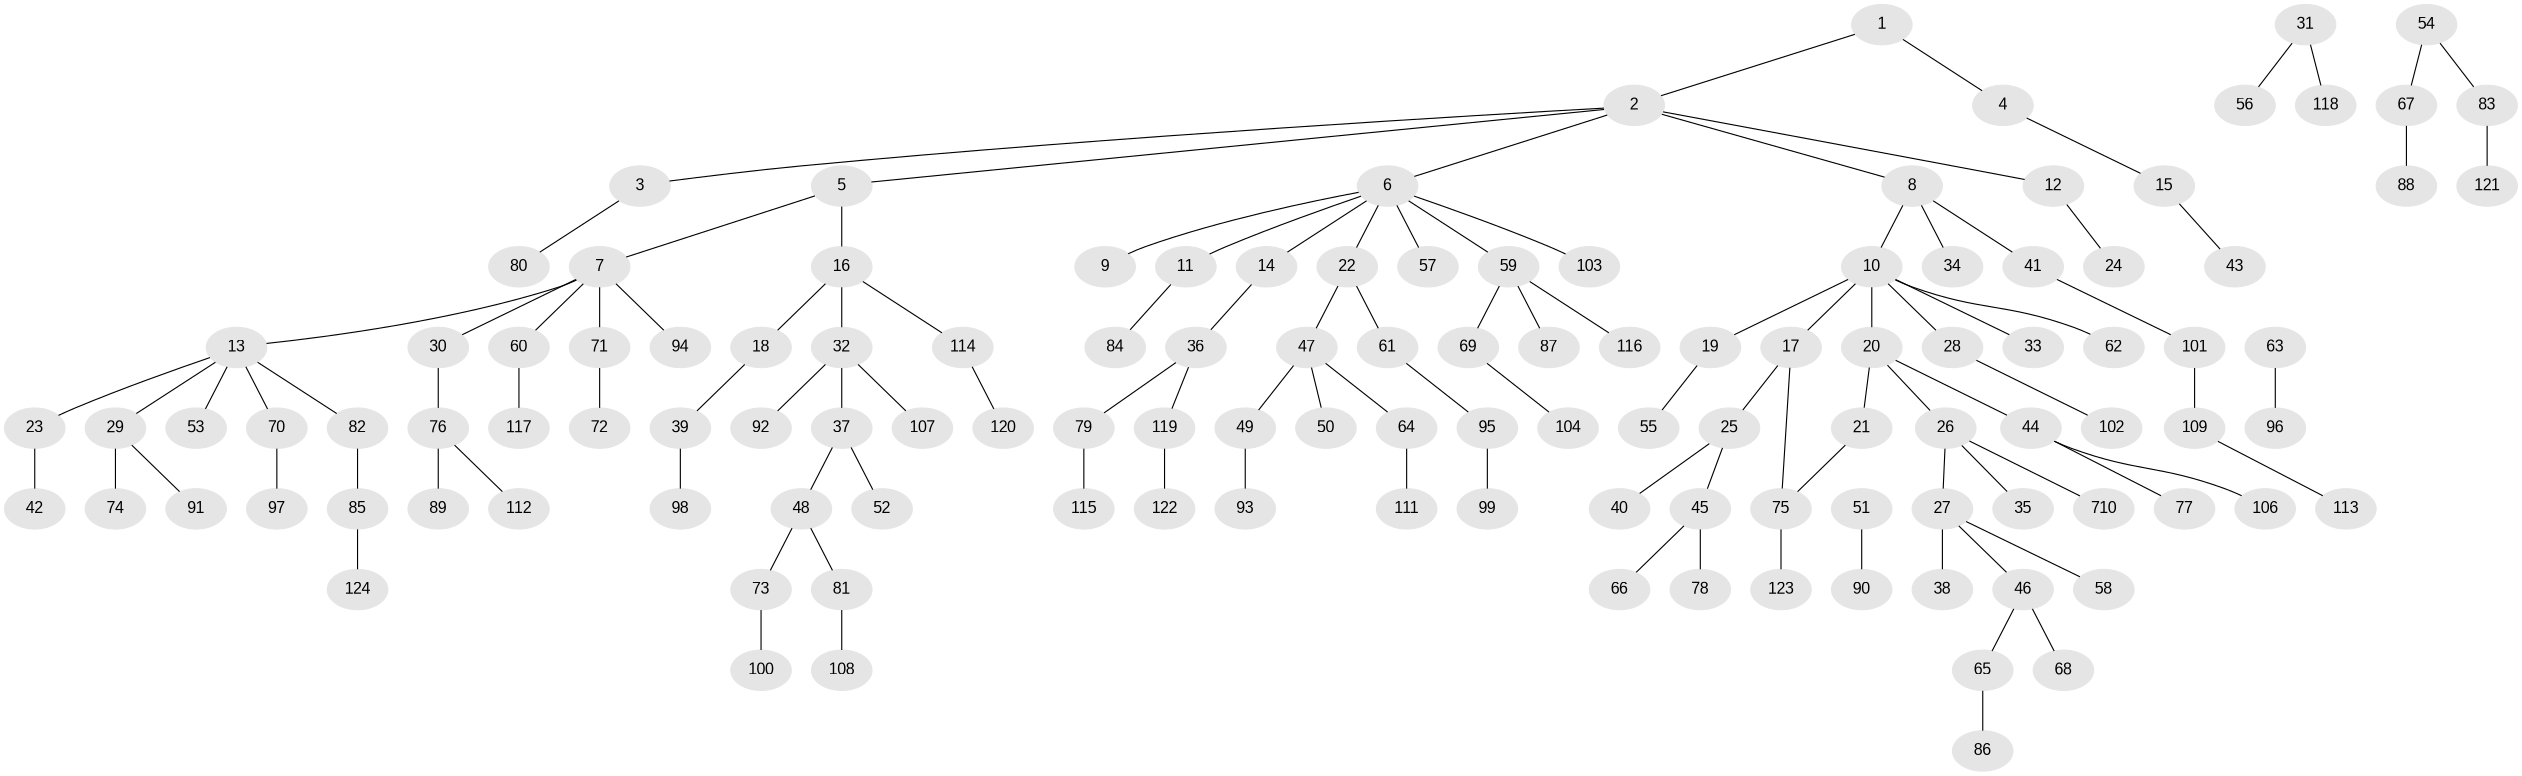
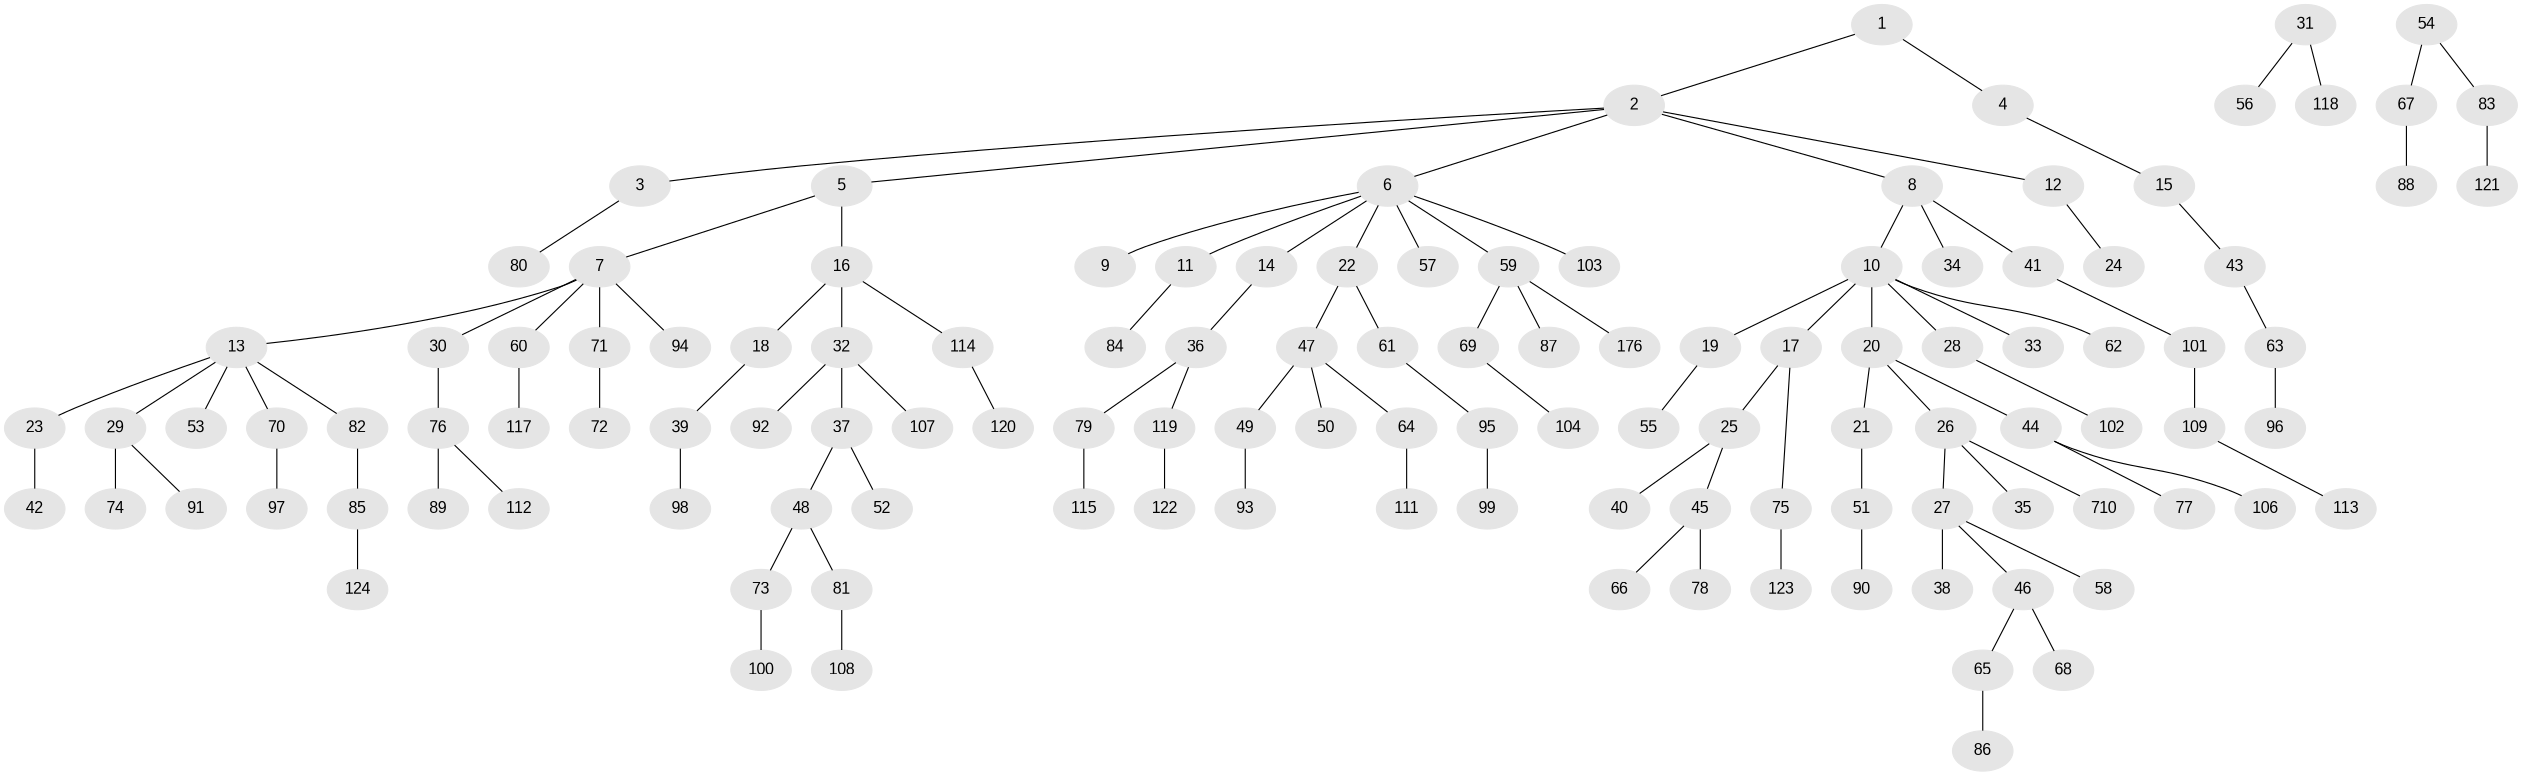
none -> (2255, 307)
(1630, 347) -> (1630, 347)
(1821, 468) -> (1862, 469)
